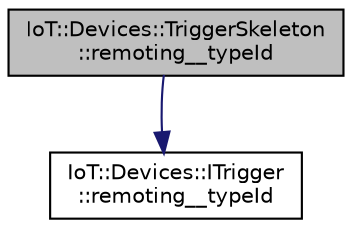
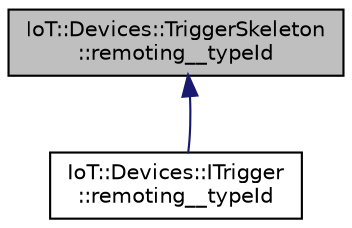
(162, 103) -> (190, 125)
